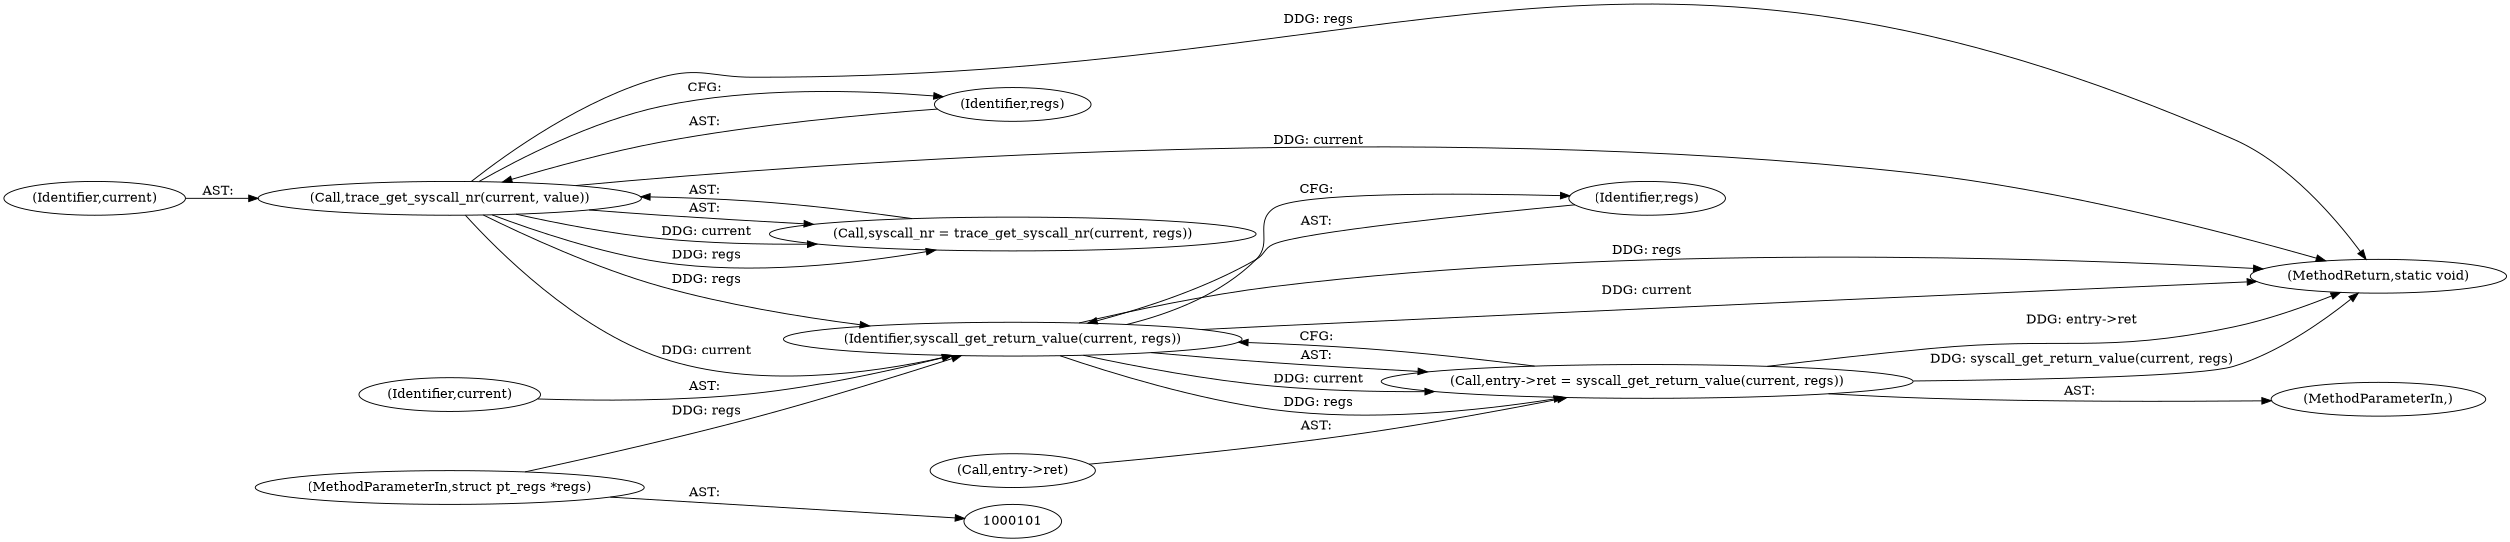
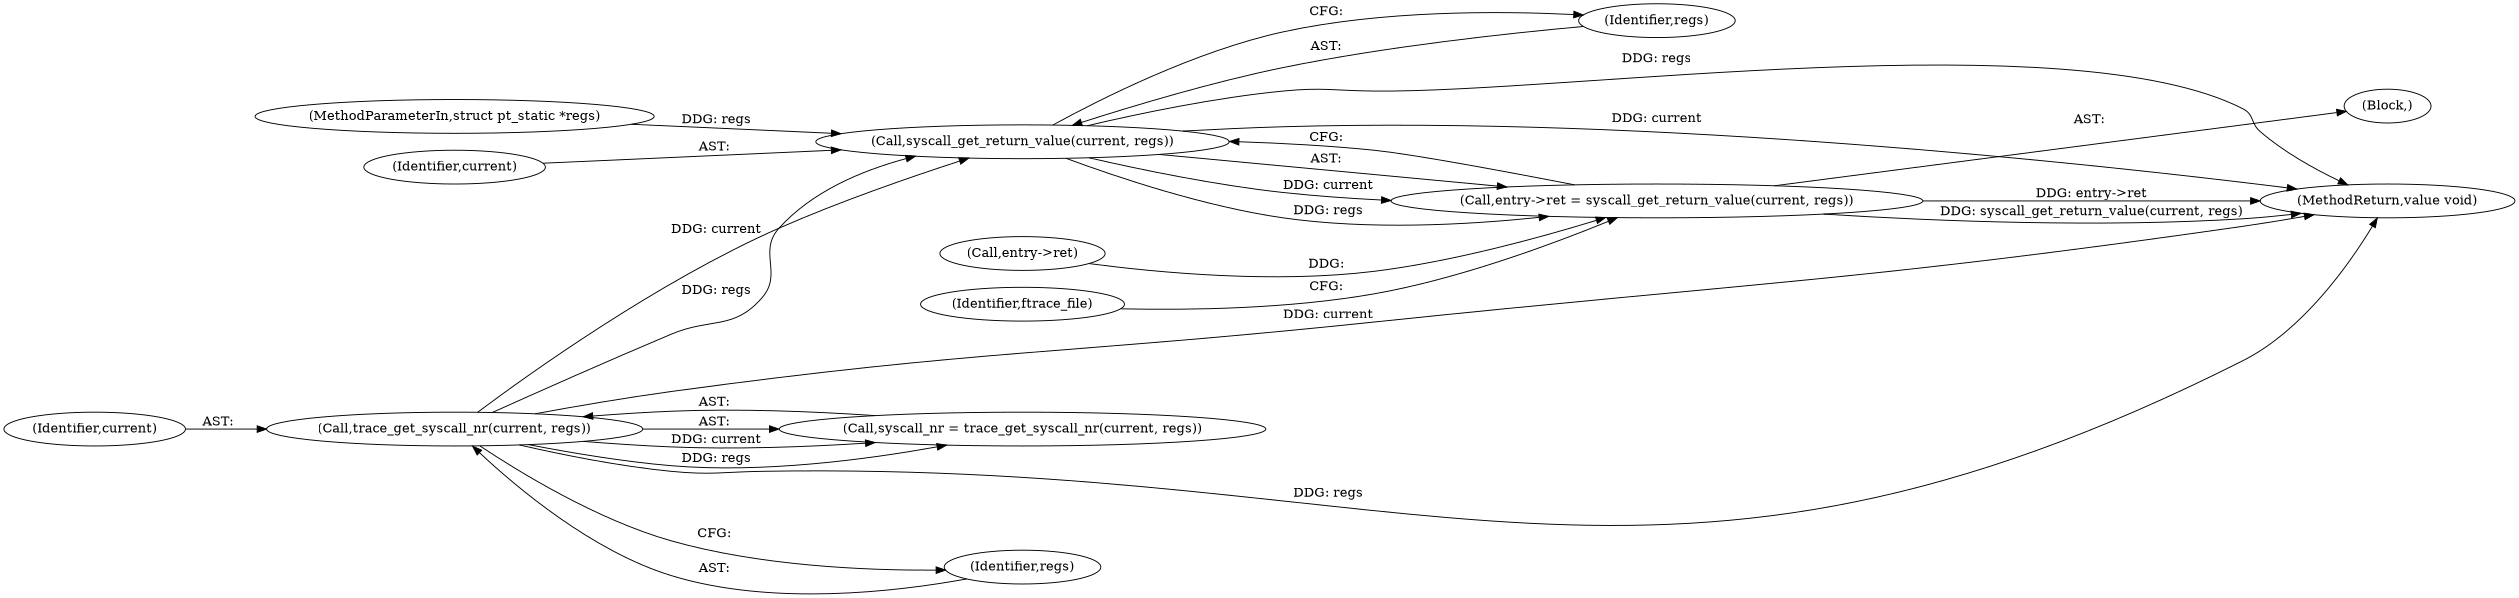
(450, 198) -> (455, 429)
(2378, 276) -> (2388, 201)
none -> (1023, 304)
(1013, 339) -> (1023, 142)
(2378, 399) -> (2388, 106)
(1319, 426) -> (1328, 264)
(450, 488) -> (455, 116)
(1013, 521) -> none
